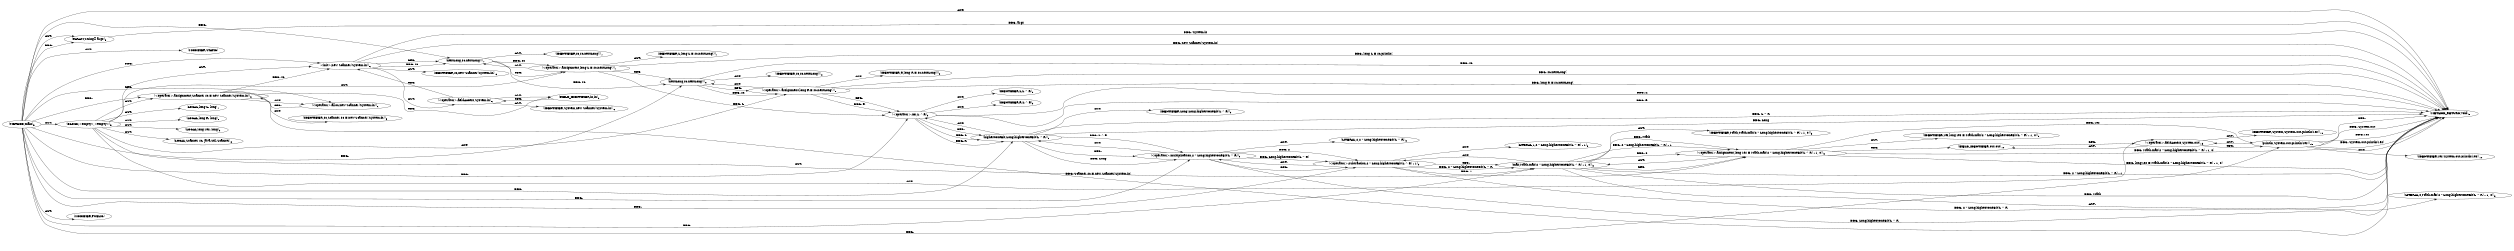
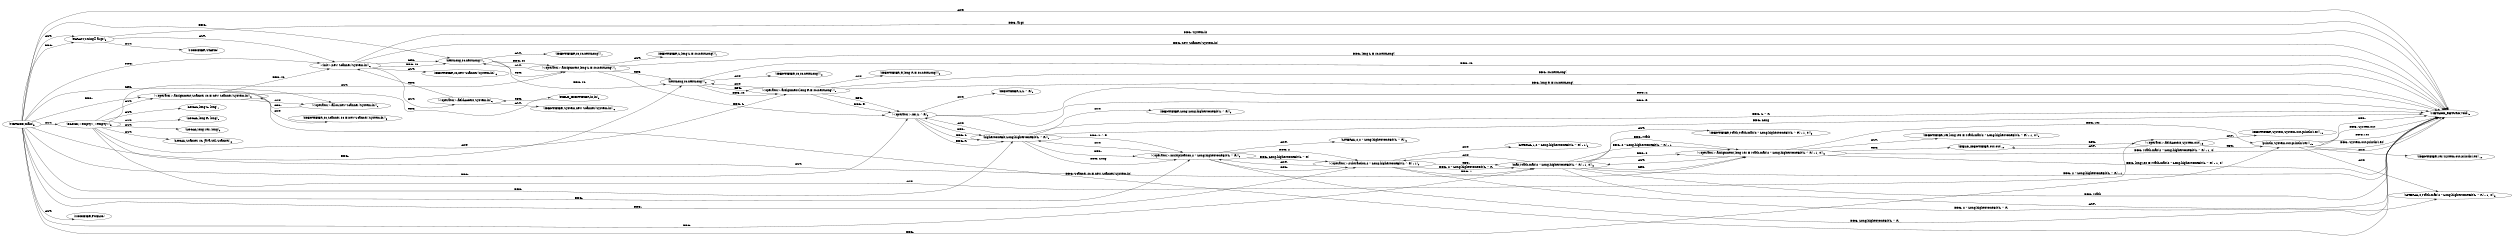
(78, 53) -> (142, 47)
(1374, 54) -> (1374, 54)
(196, 74) -> (224, 40)
(522, 97) -> none
(1016, 103) -> none
(2234, 143) -> (2368, 169)
